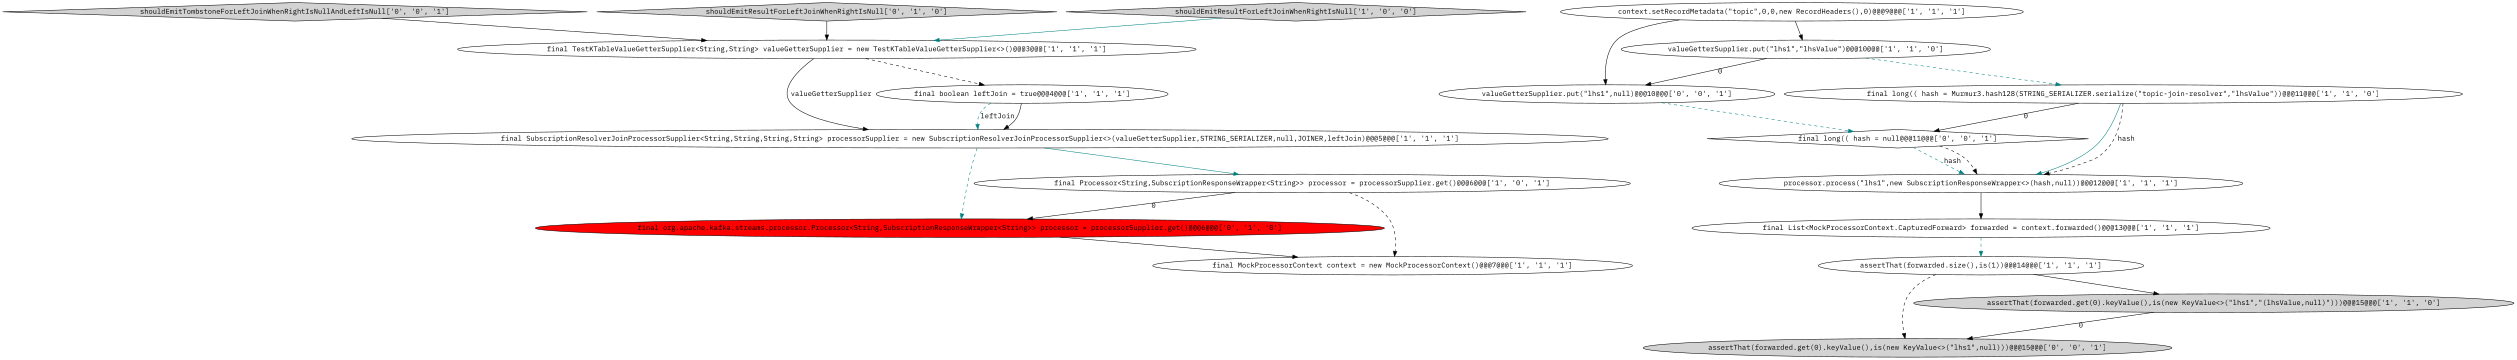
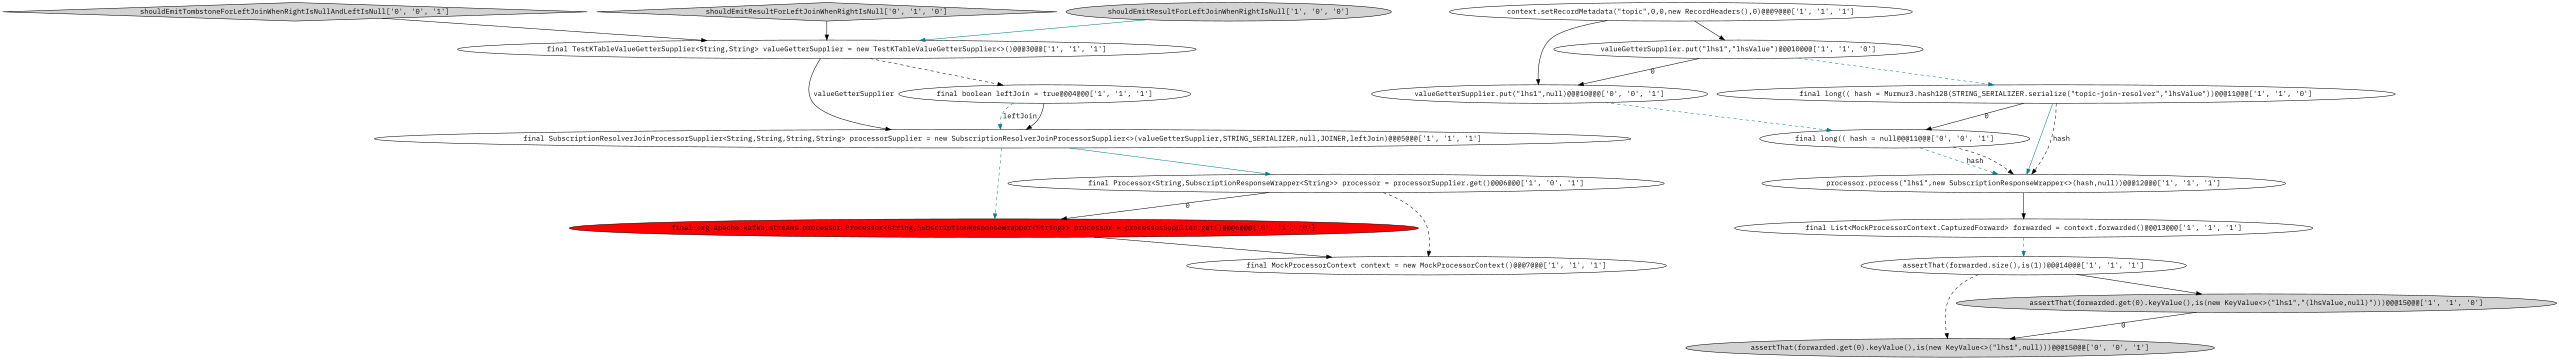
(1296, 12) -> (1229, 12)
(1898, 139) -> (1895, 139)
